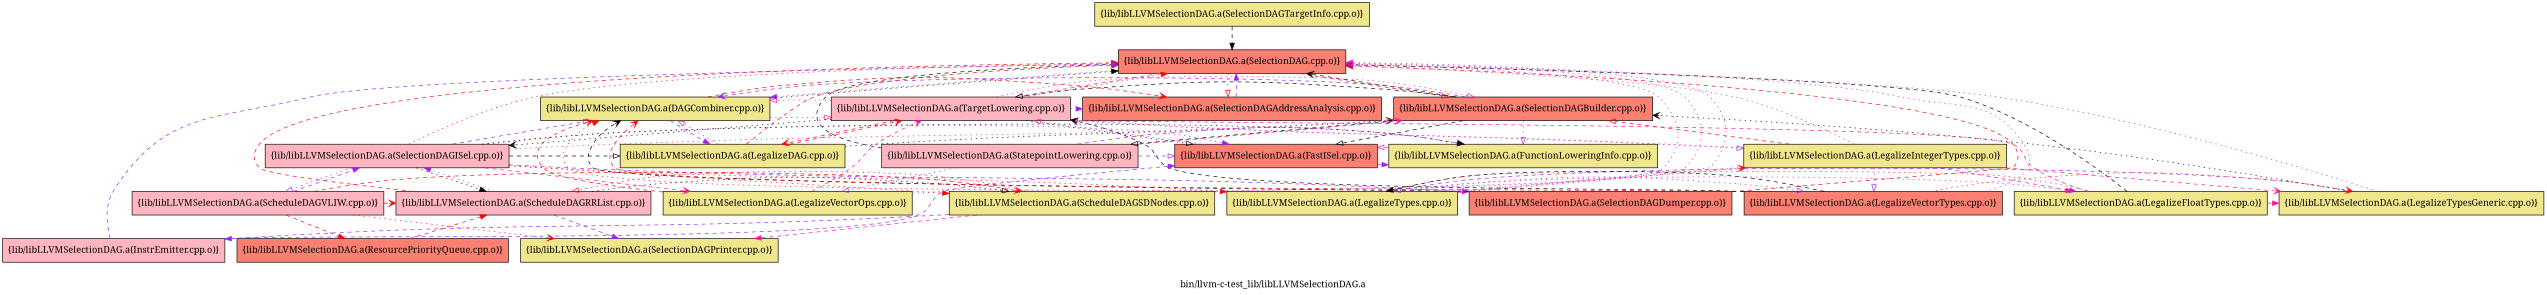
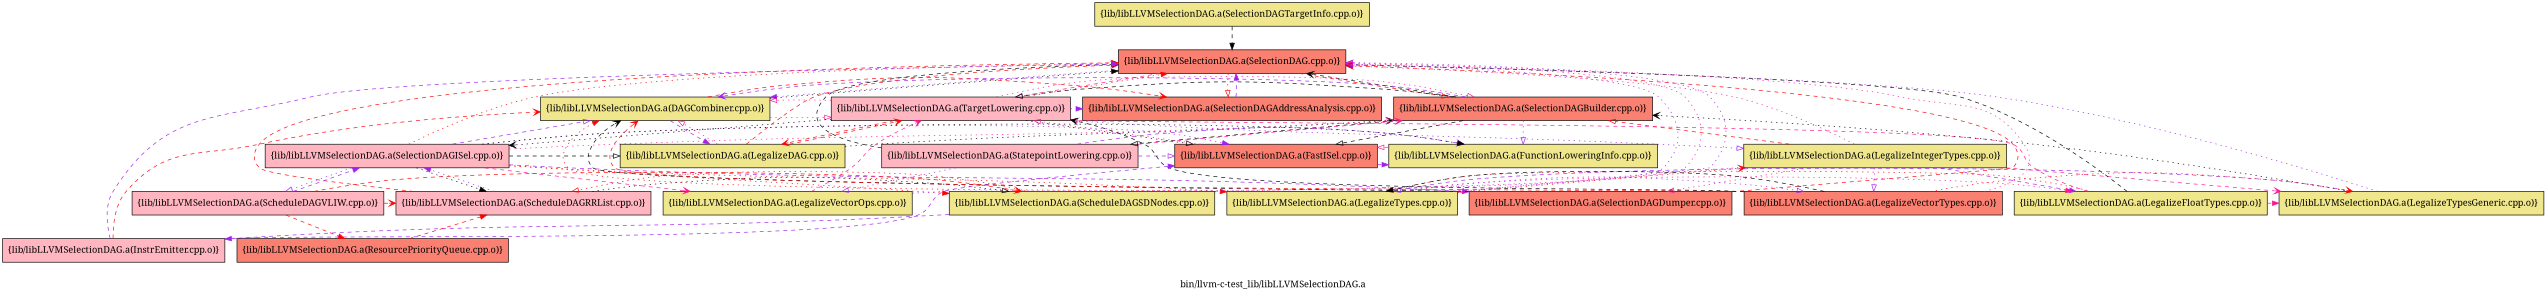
(1410, 135) -> (1741, 179)
(540, 162) -> (299, 136)
(649, 250) -> none
